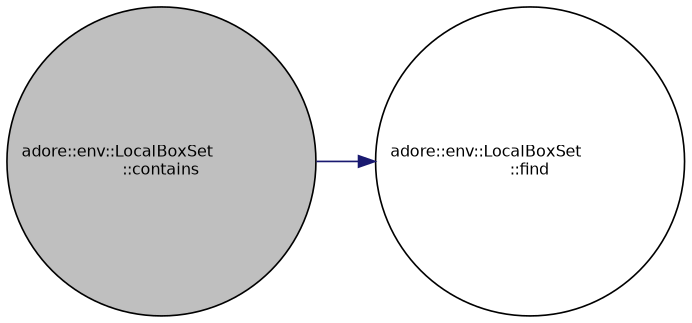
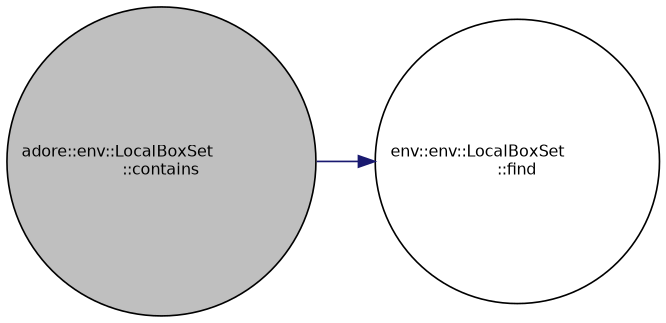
(530, 161) -> (517, 161)
